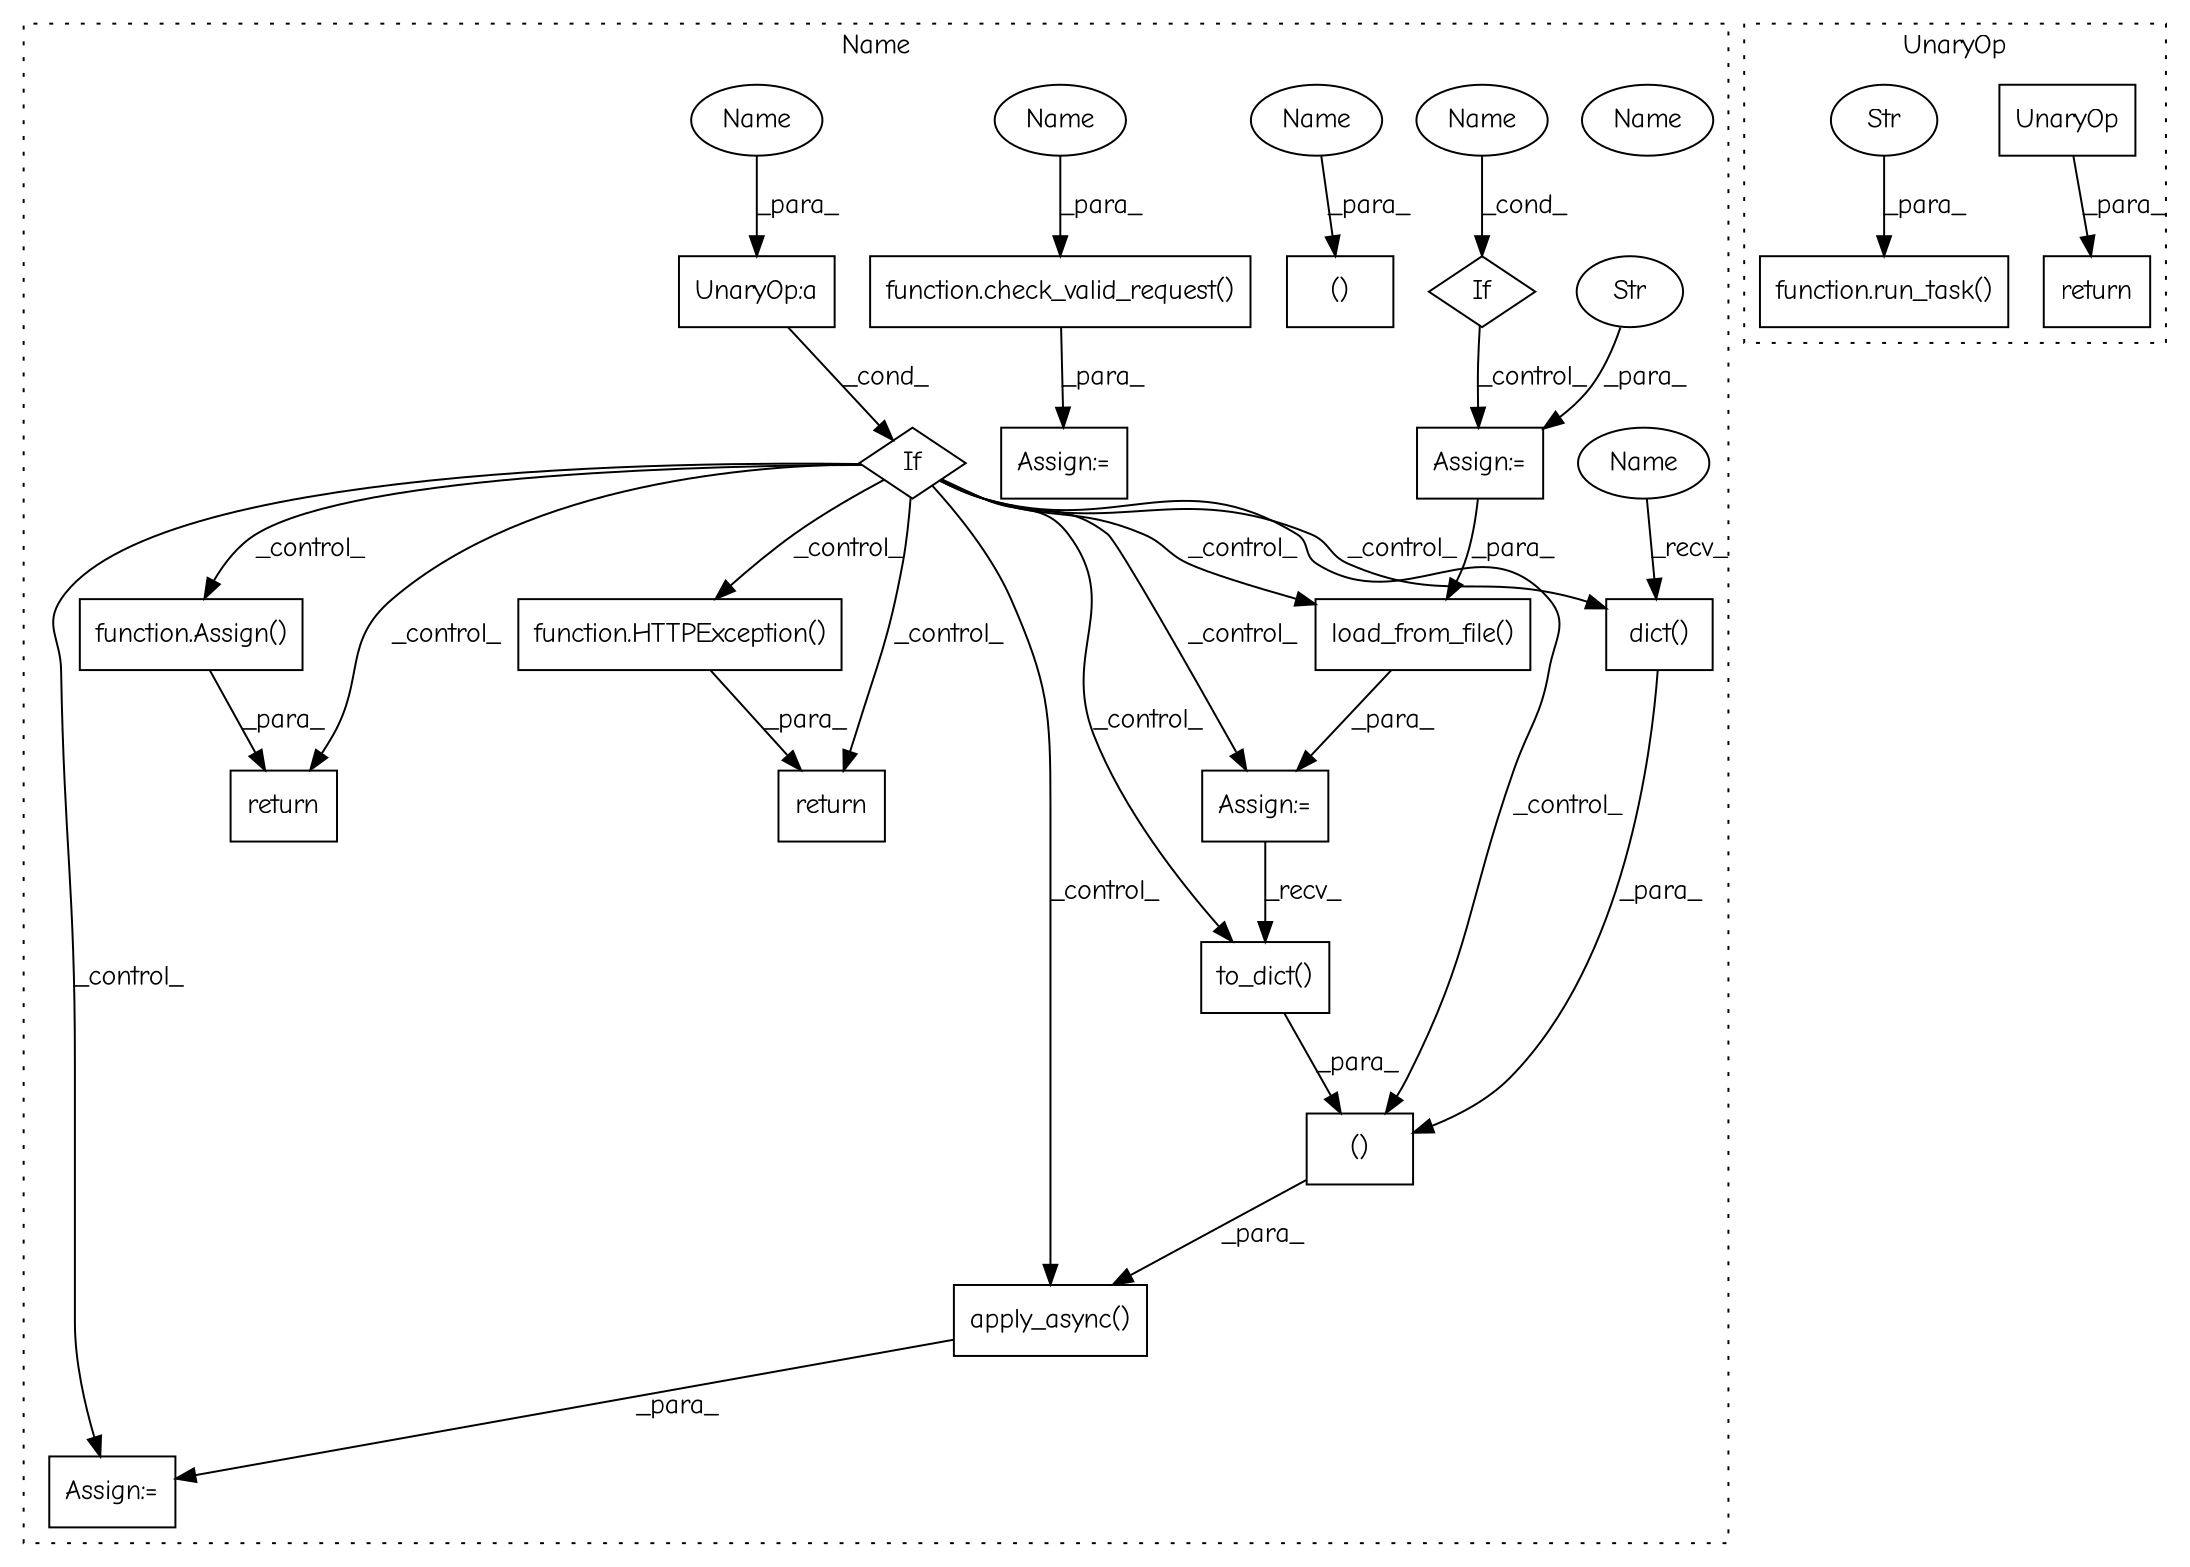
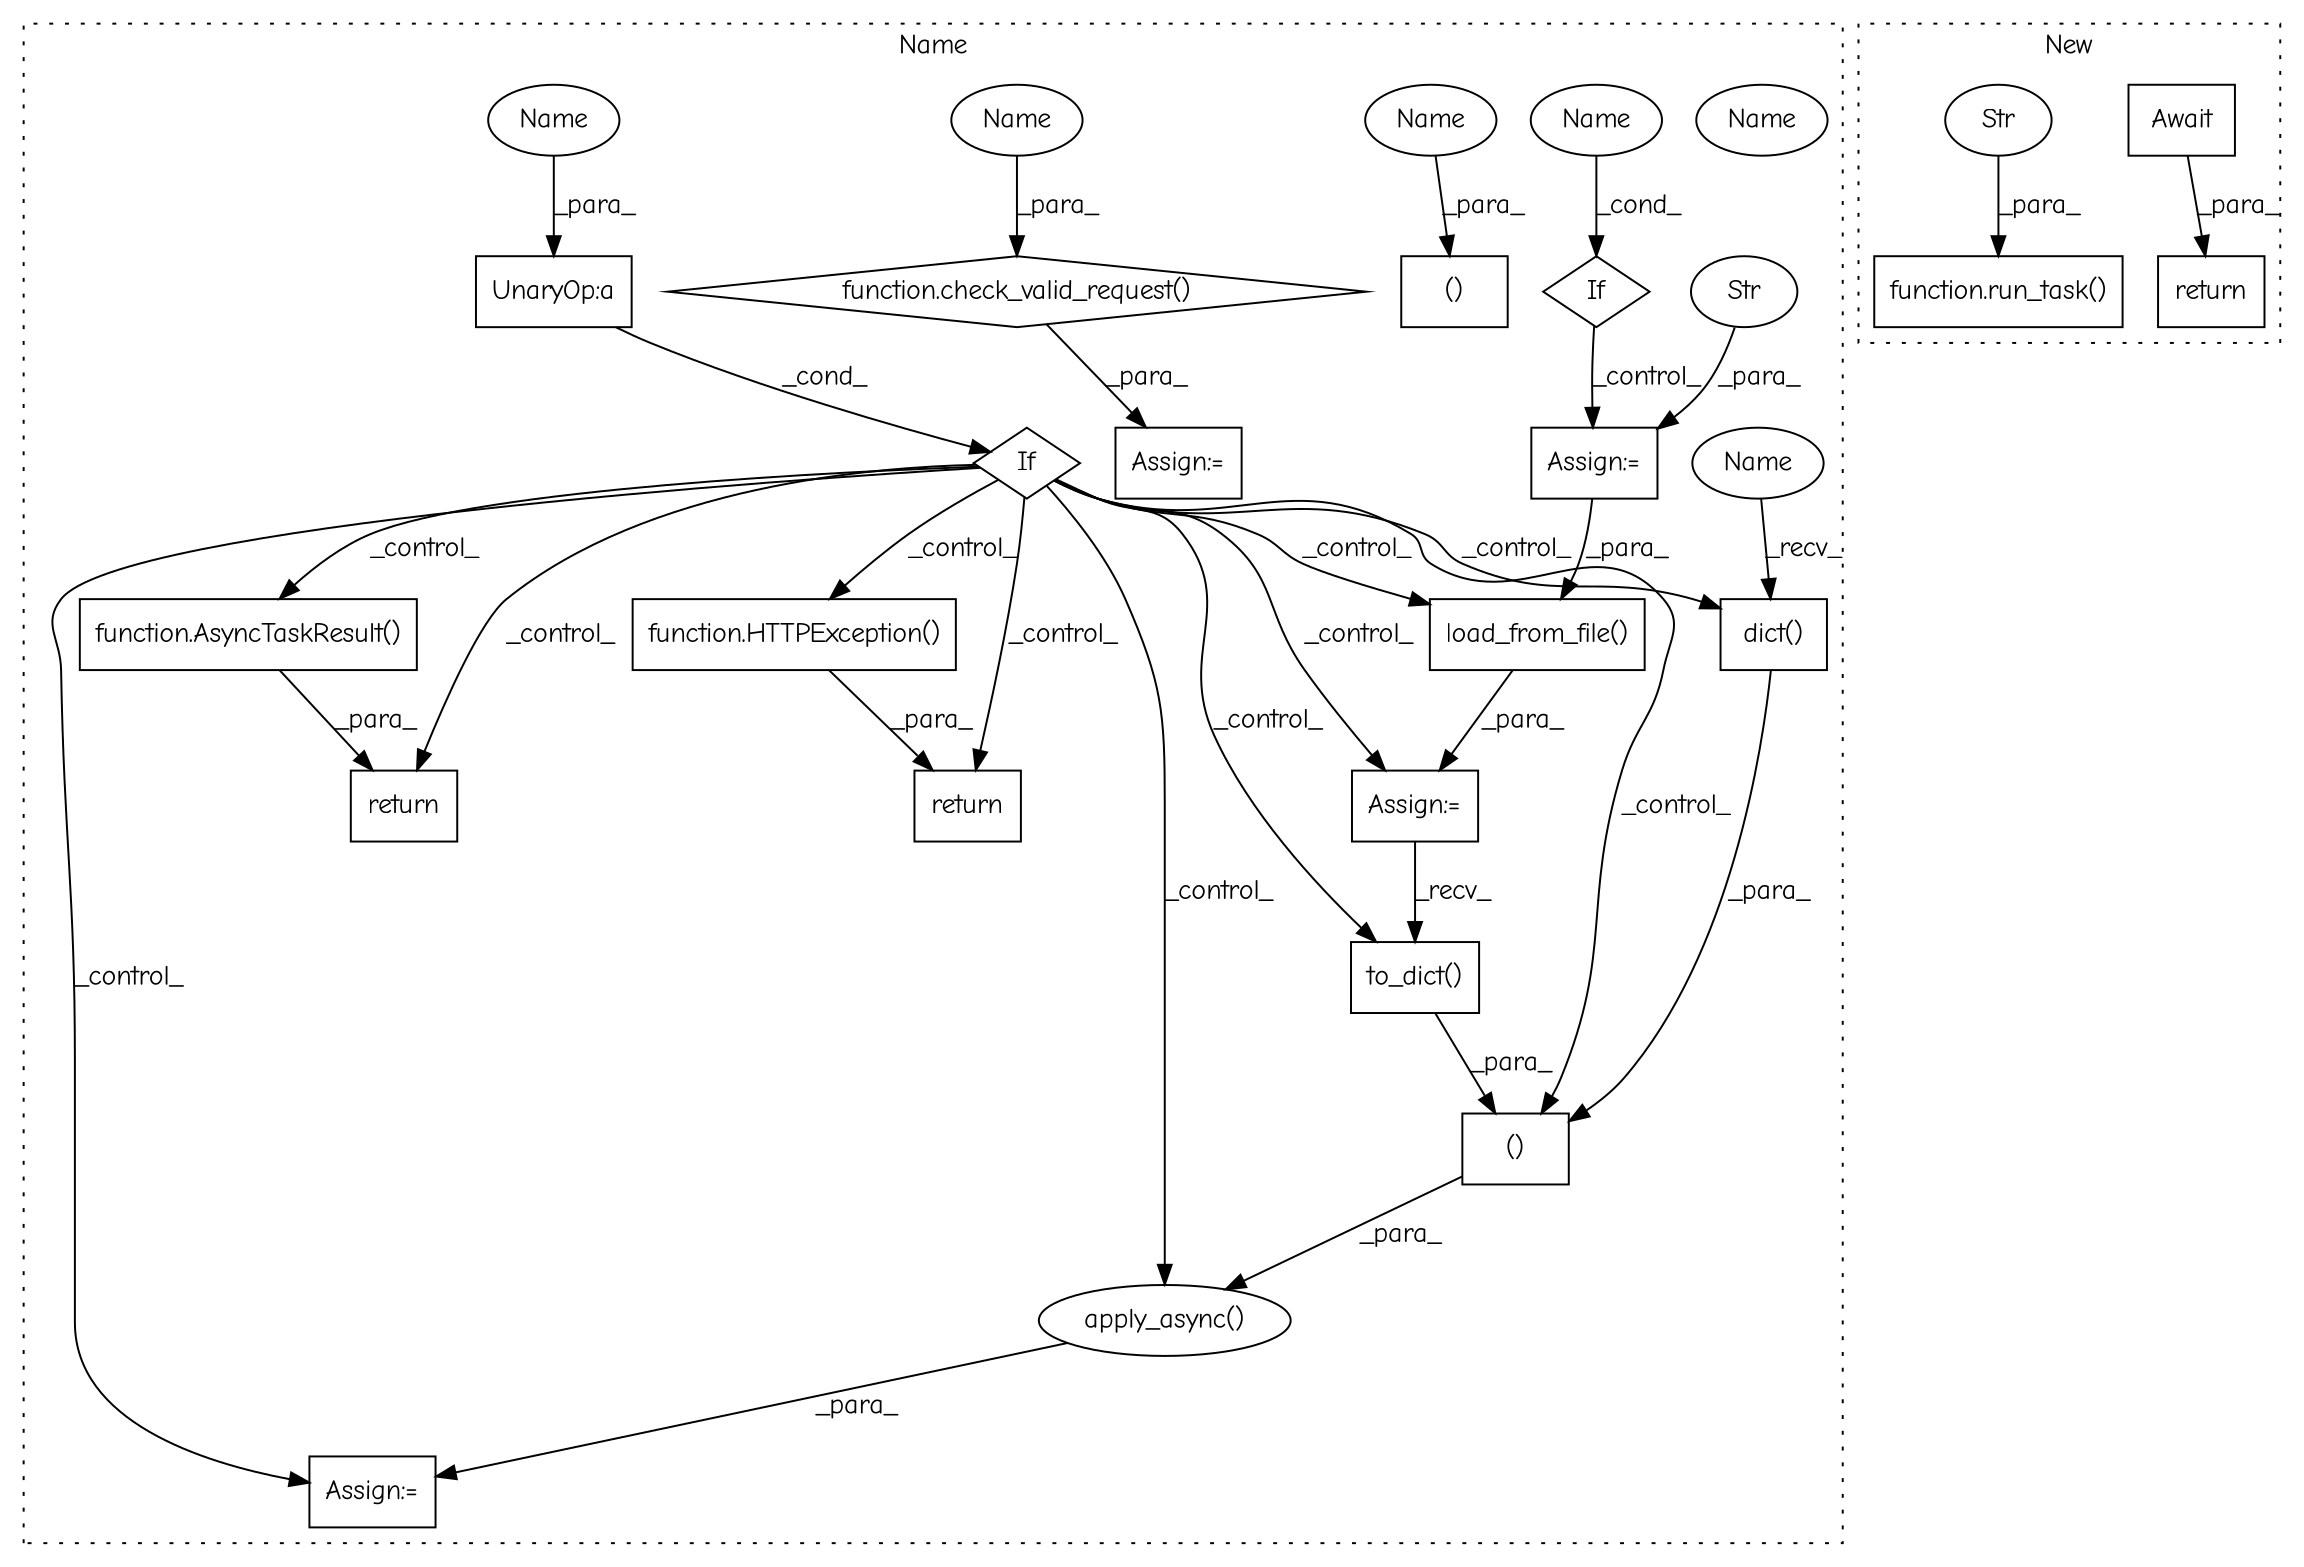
(1955, 46) -> (2069, 46)
(2067, 120) -> (2182, 120)
(1060, 292) -> (1017, 292)
(191, 635) -> (248, 635)
(1050, 1320) -> (1165, 1320)
